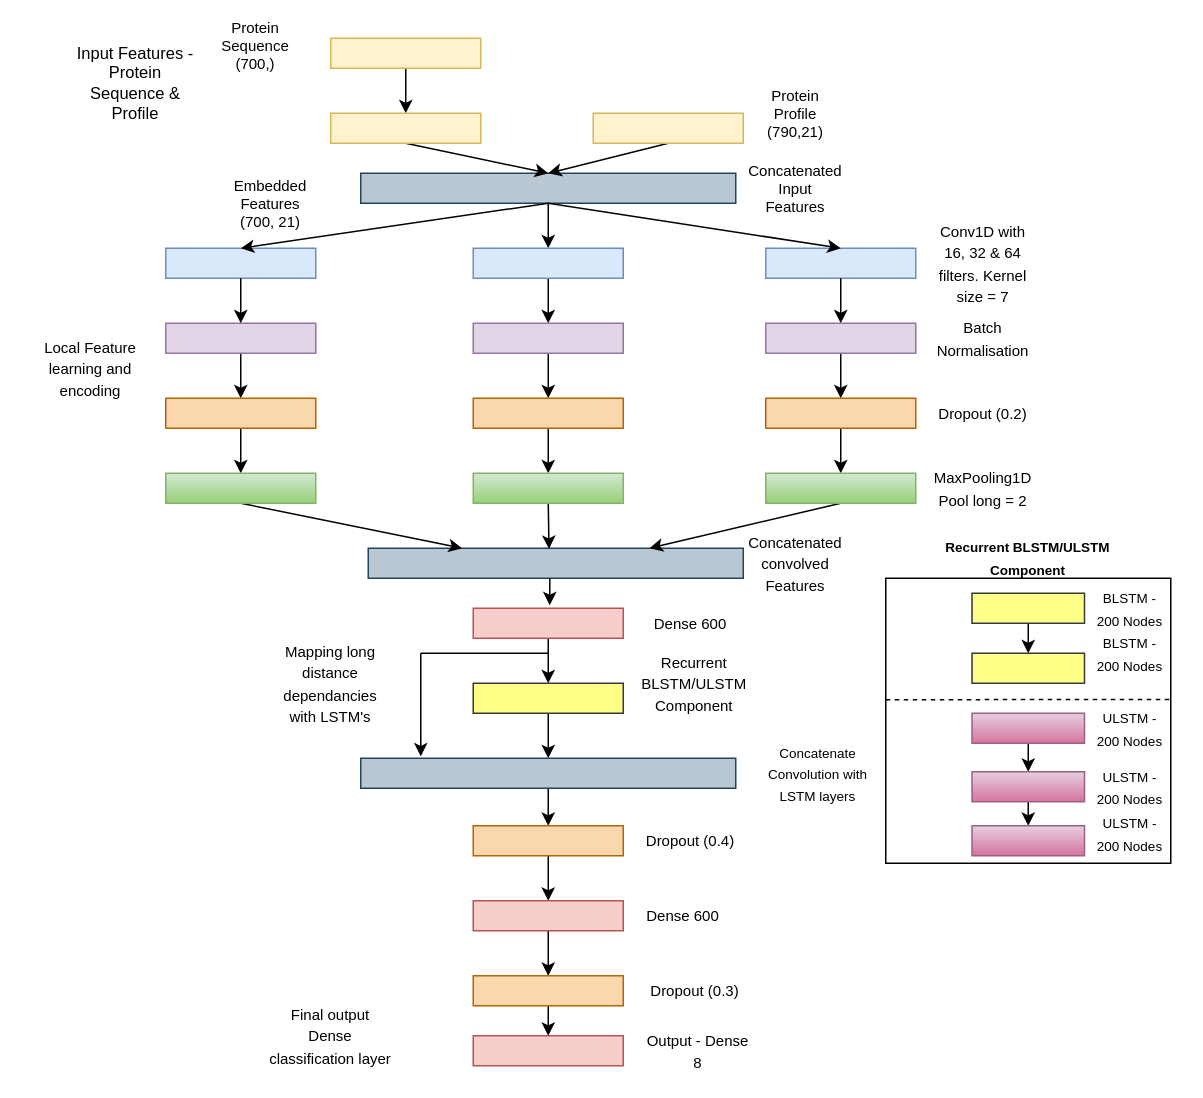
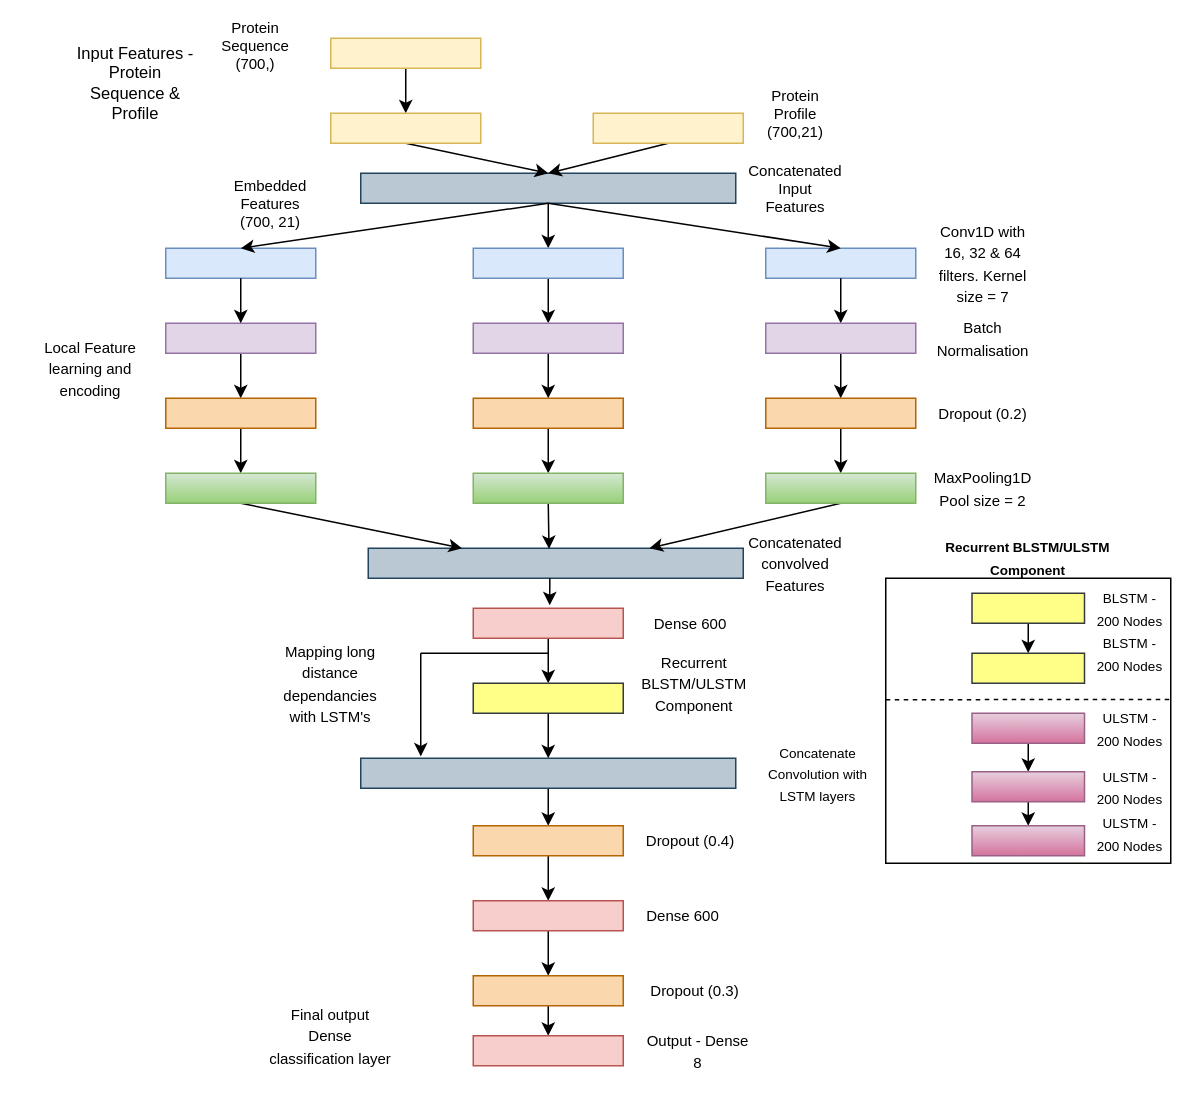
(796, 113) -> (796, 113)
(983, 488) -> (983, 488)
